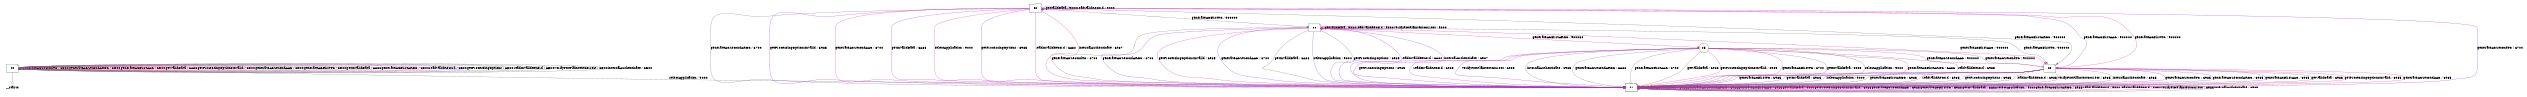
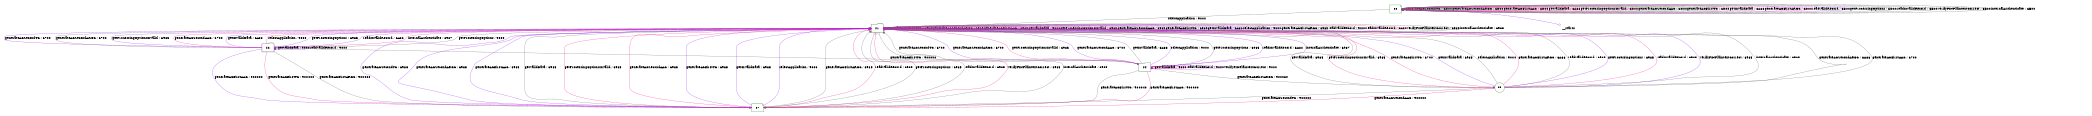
(1315, 28) -> (1145, 67)
none -> (558, 32)
(1509, 38) -> (1322, 84)
(2050, 68) -> (758, 108)
(1631, 88) -> (877, 28)
